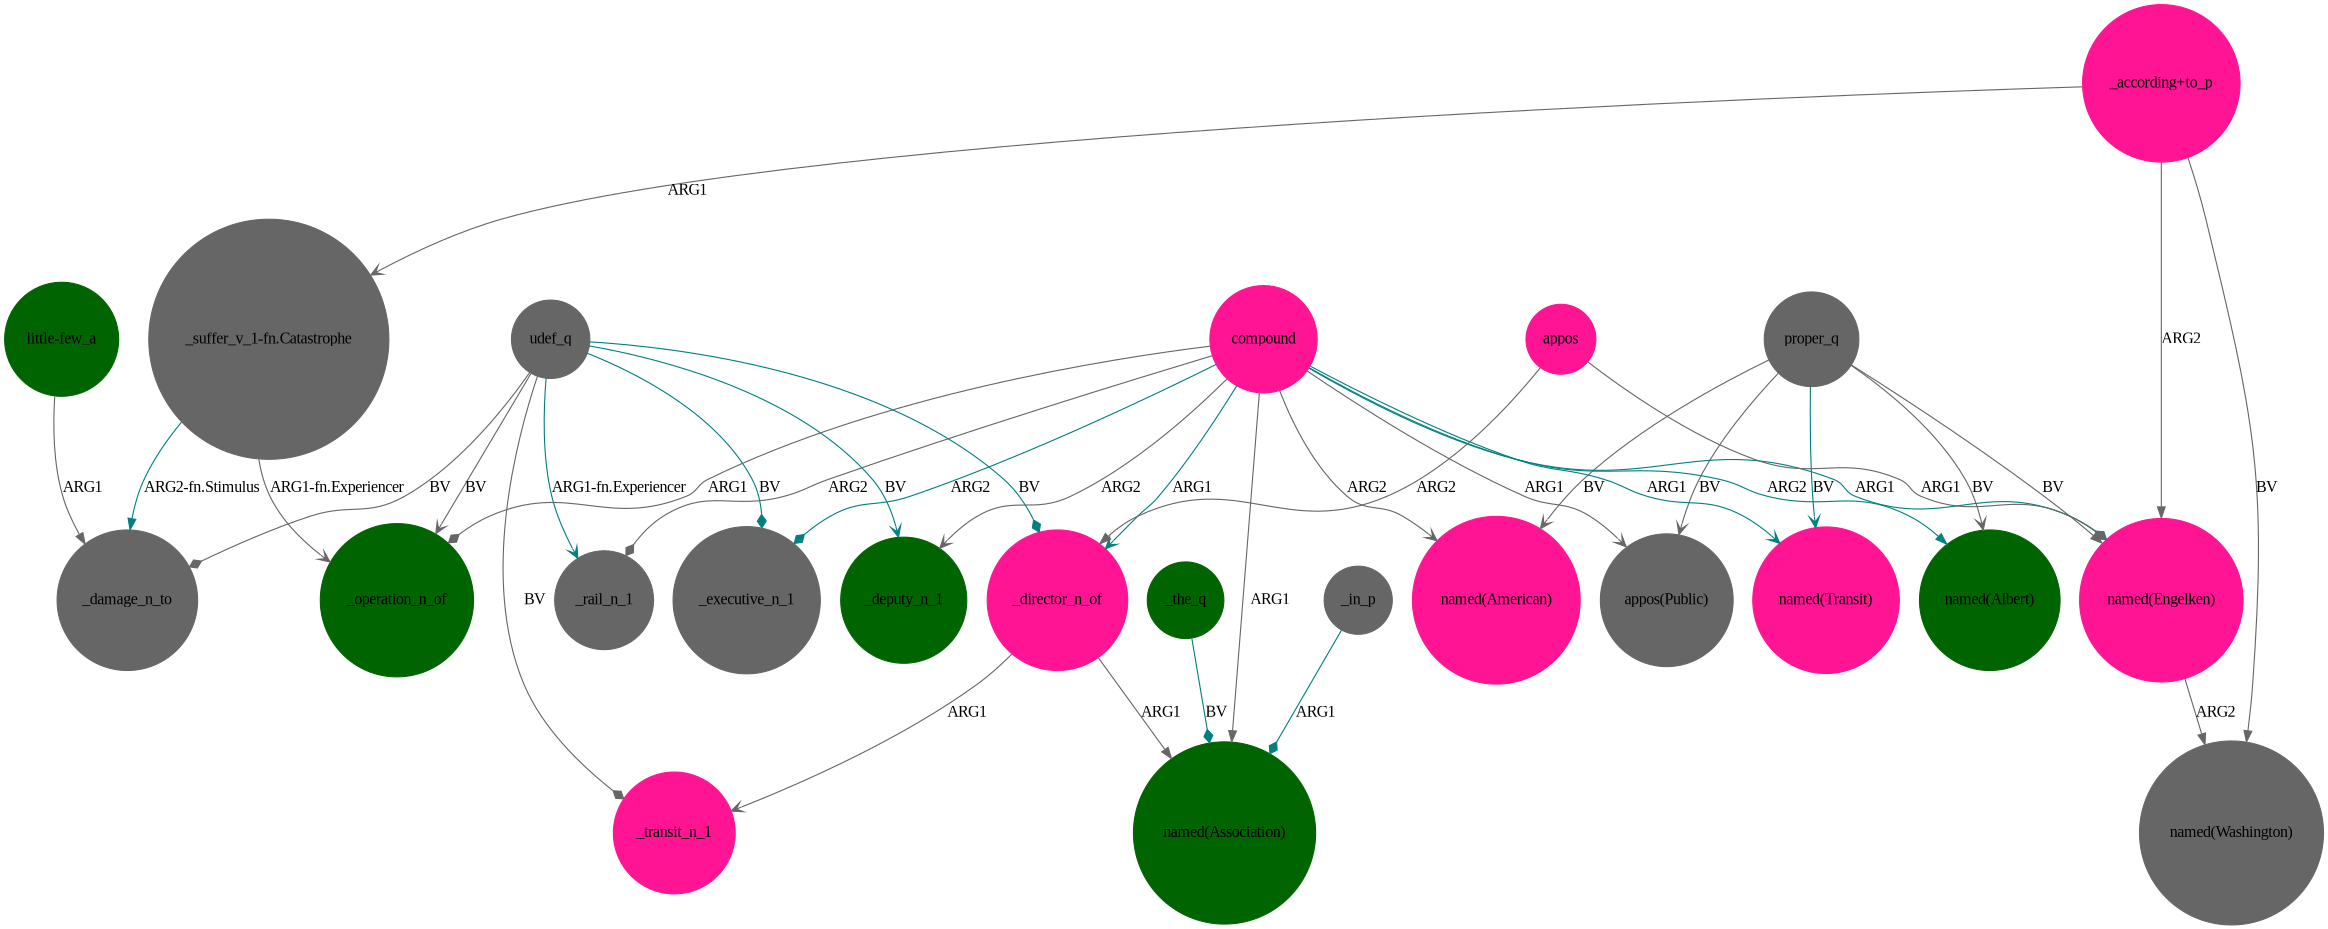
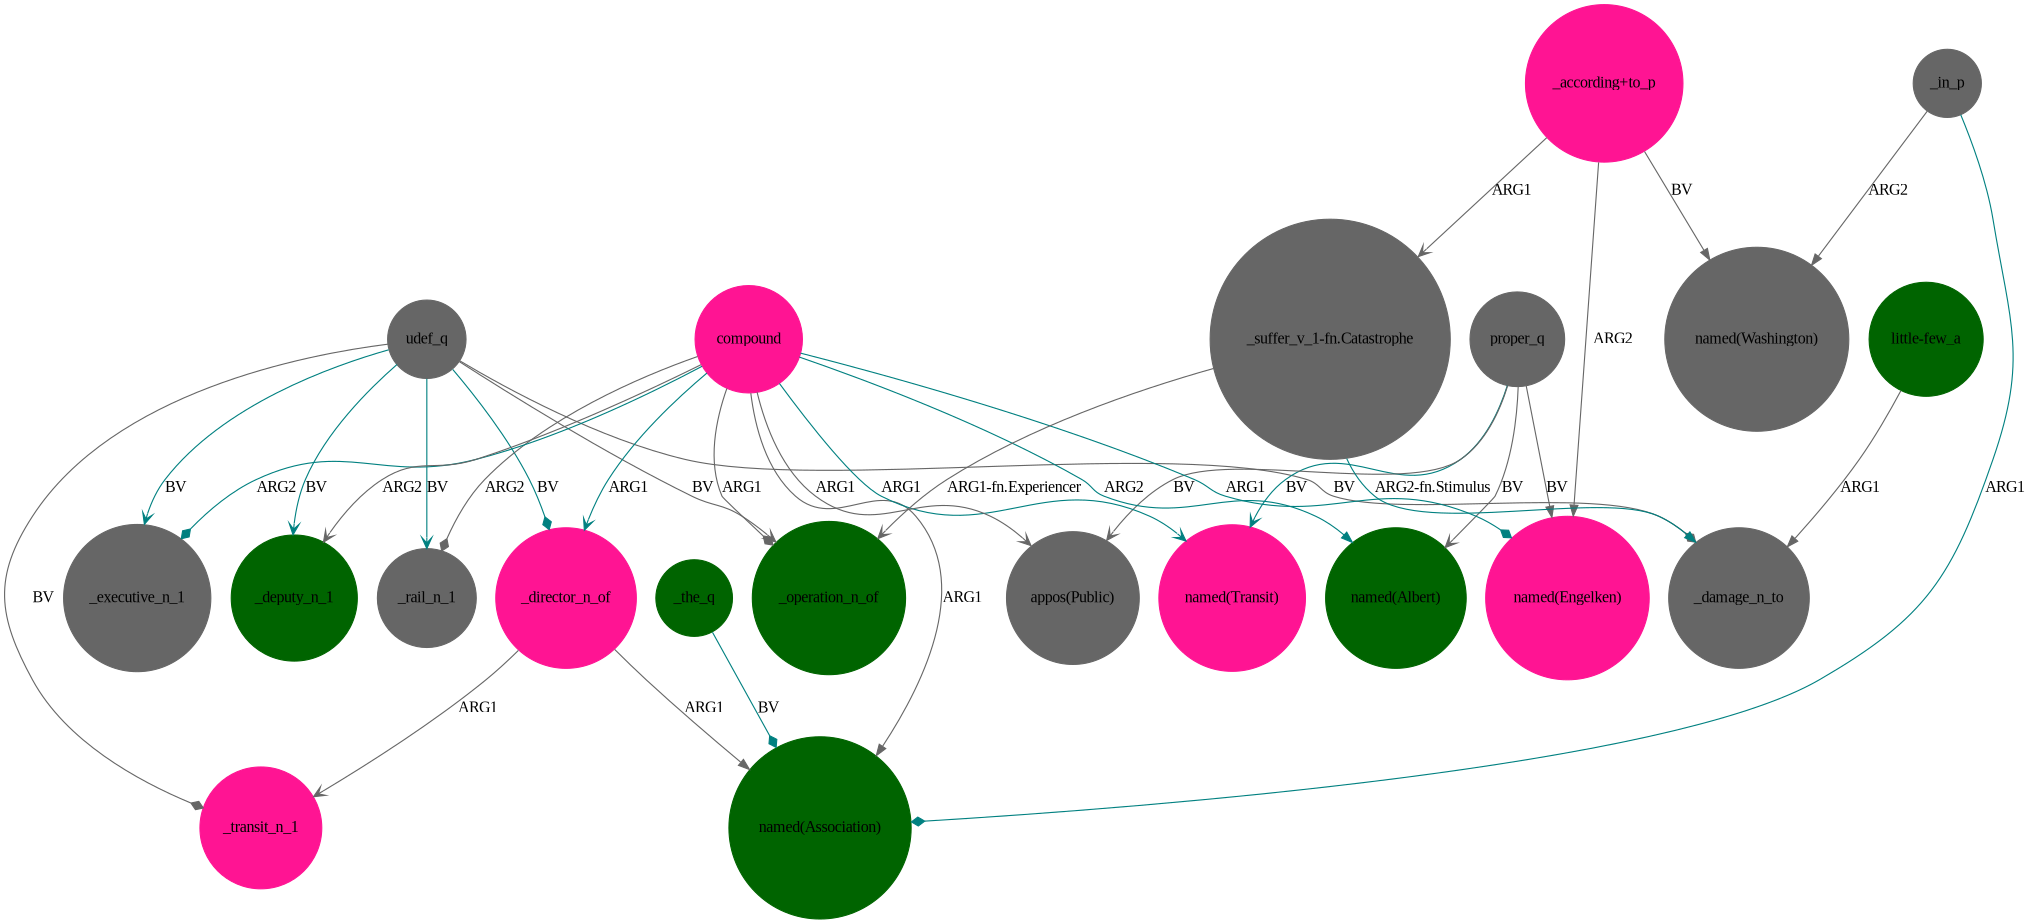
(1561, 339) -> none
(695, 414) -> (250, 408)
(619, 488) -> (437, 488)
(1496, 600) -> none
(2193, 706) -> (1873, 184)
